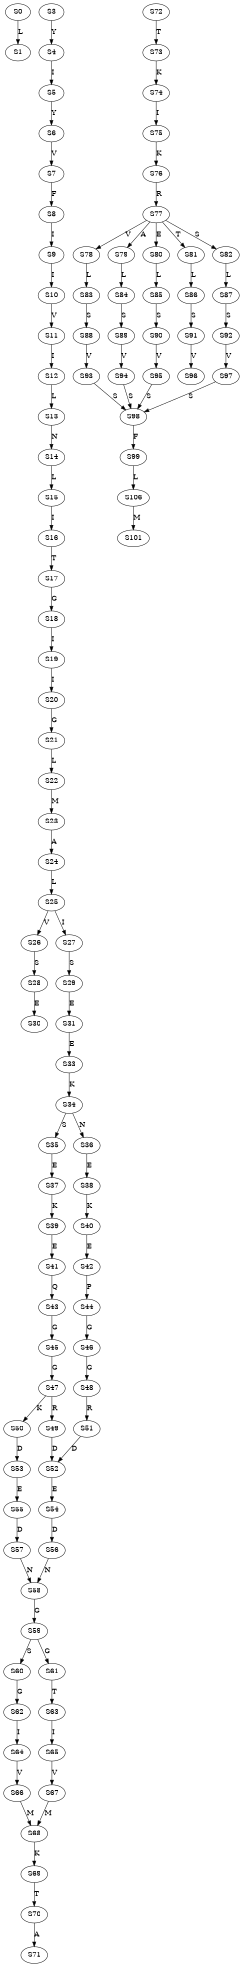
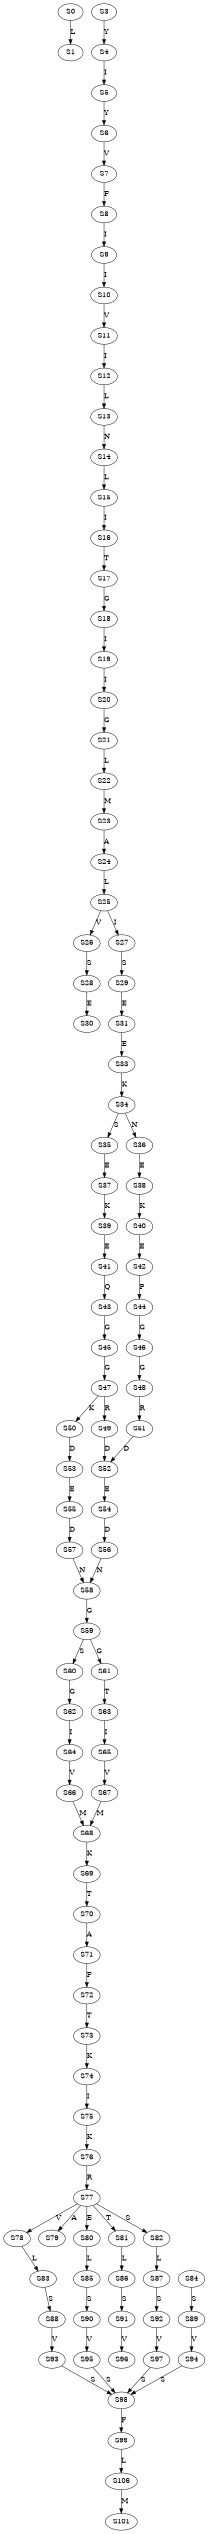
(121, 273) -> none
none -> (87, 1973)
